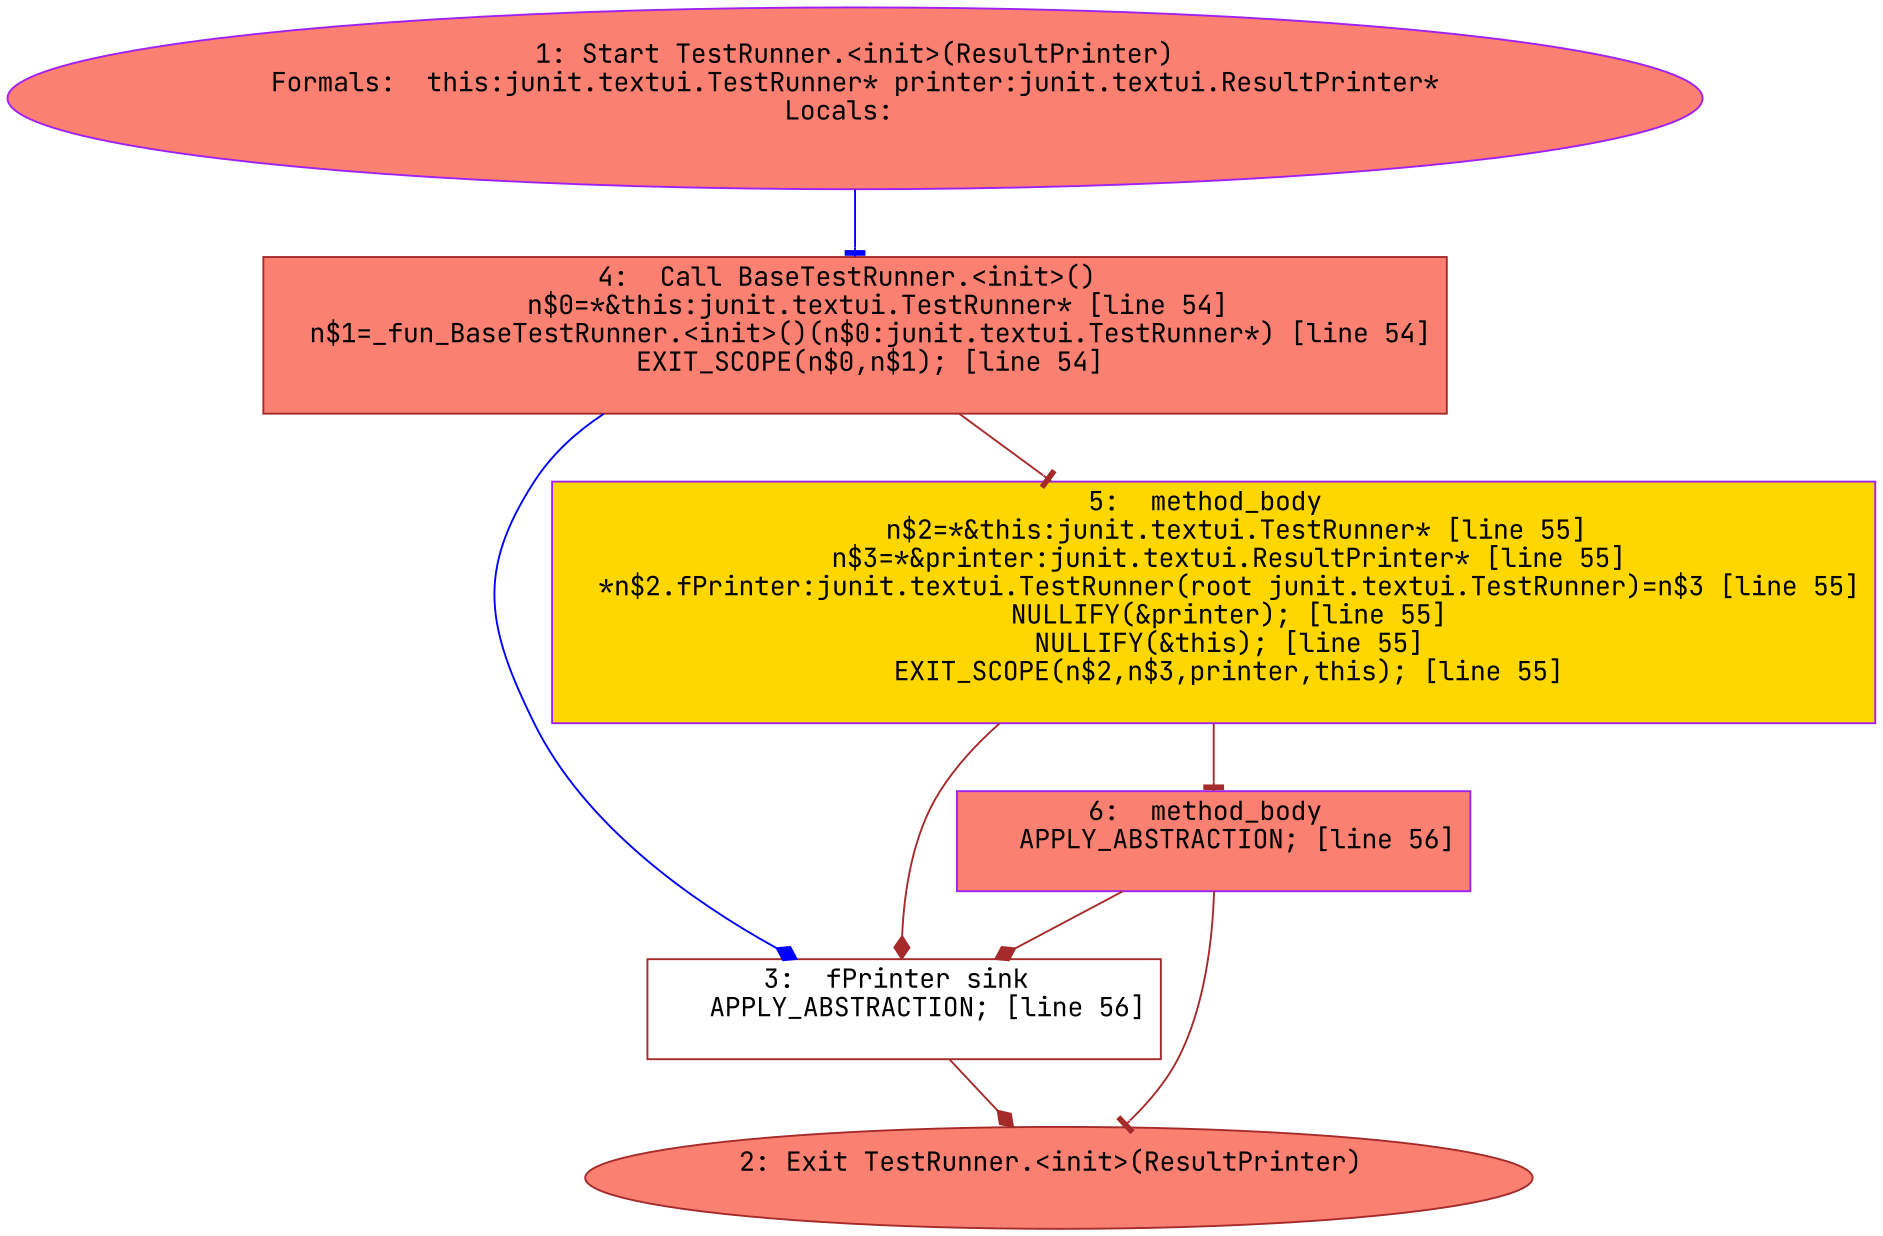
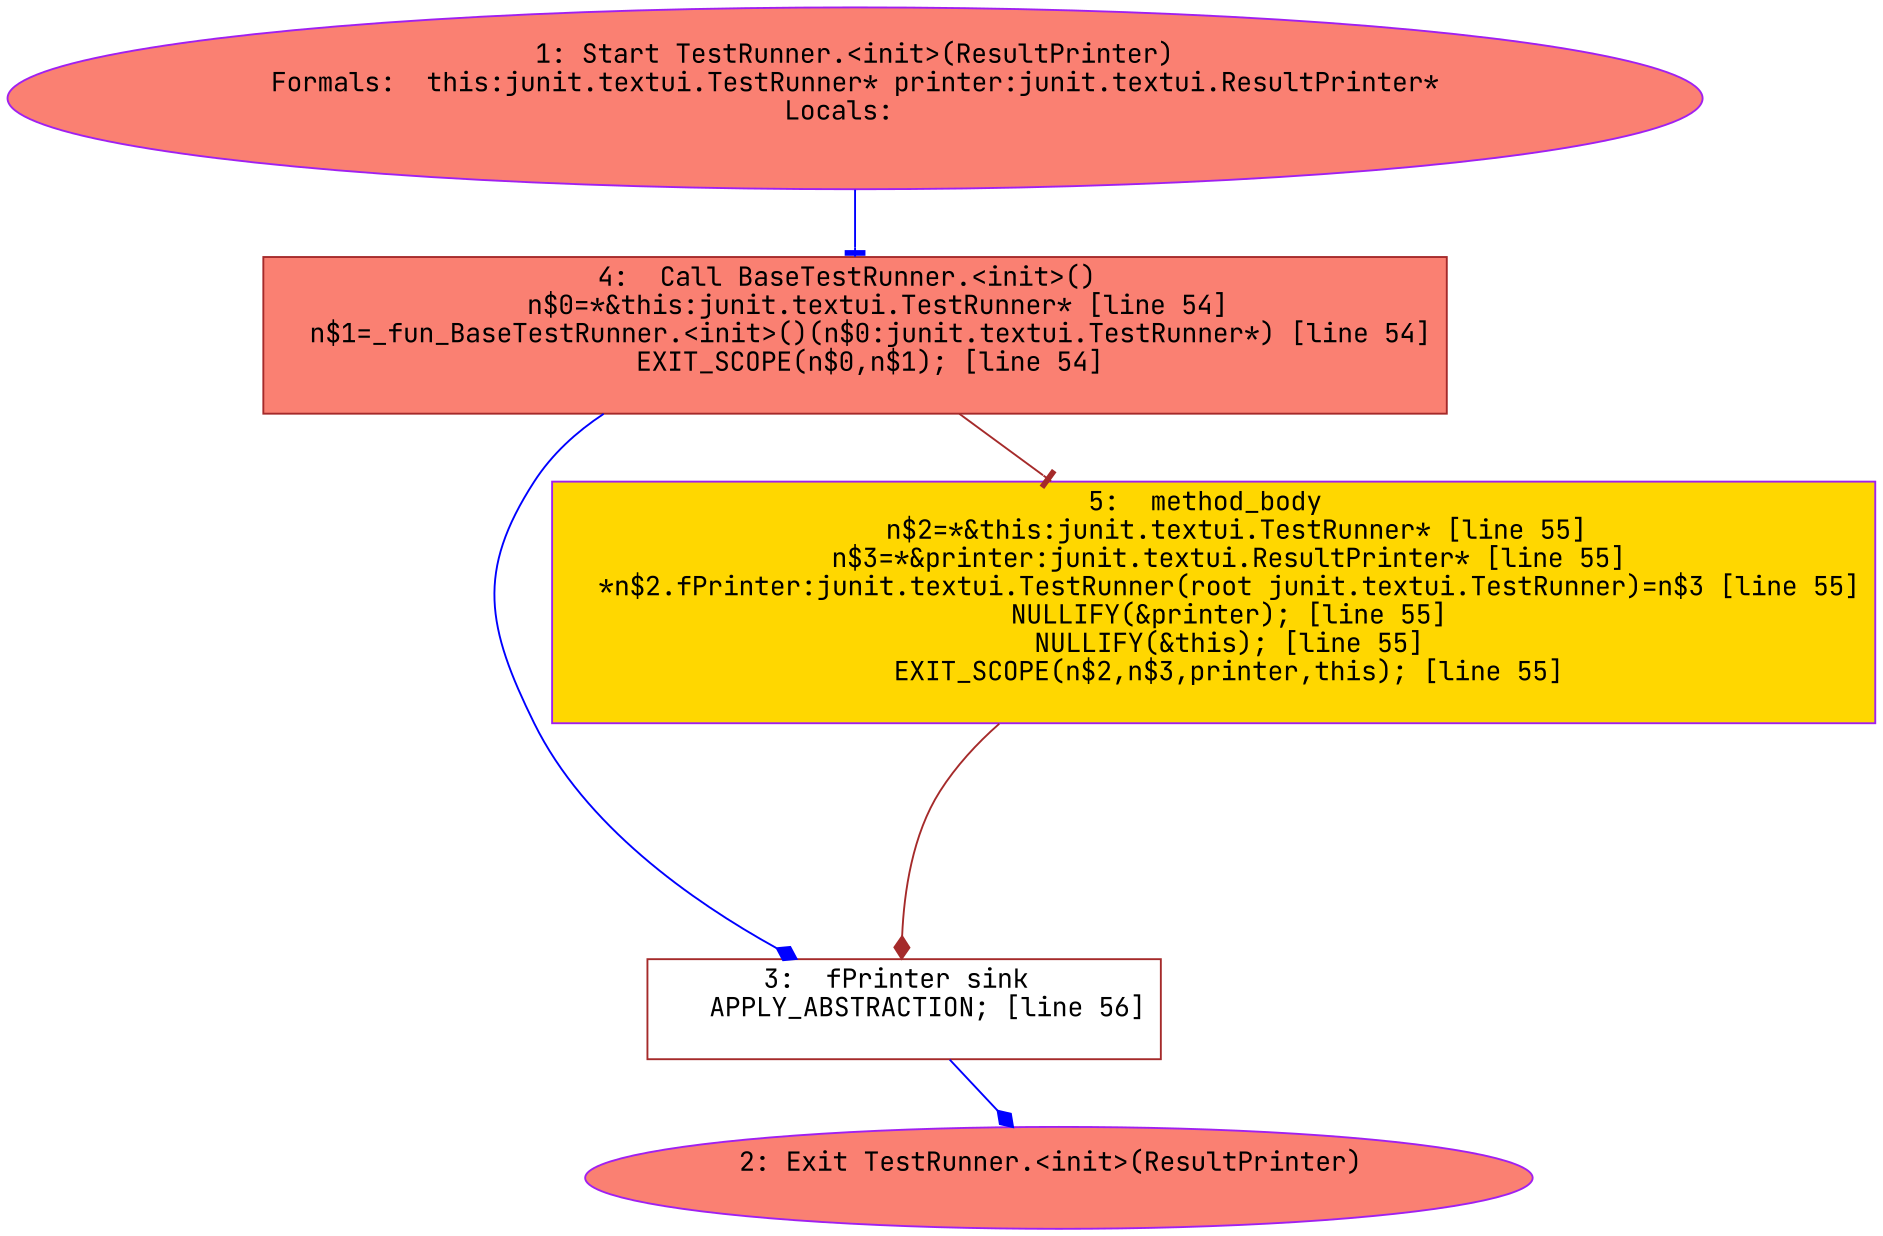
(1214, 841) -> none
(974, 1085) -> (974, 1085)
(1059, 1178) -> (1059, 1178)
